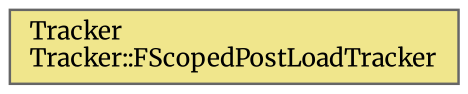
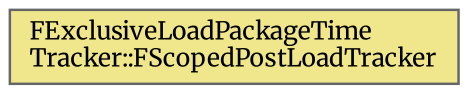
(234, 47) -> (234, 47)
